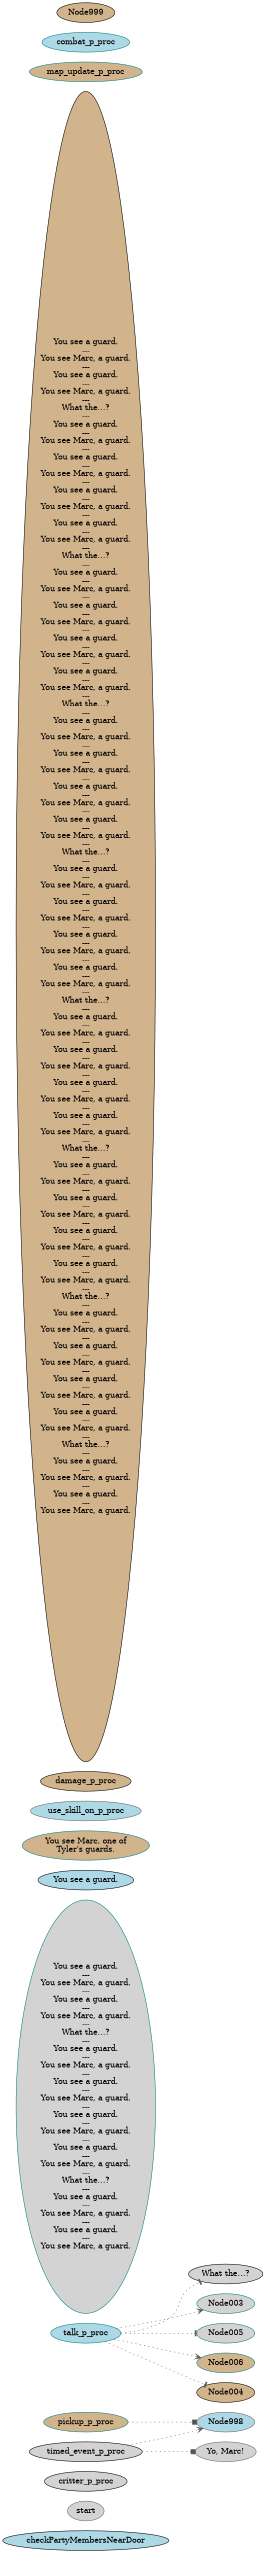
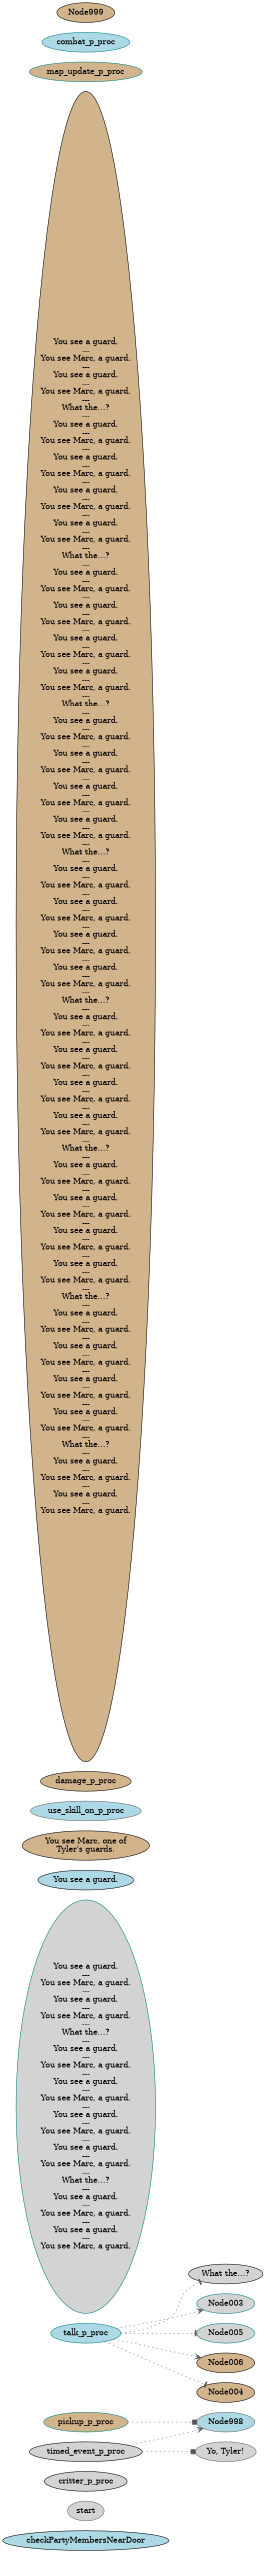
(86, 1846) -> (86, 1846)
(226, 2363) -> (226, 2363)
(226, 2452) -> (226, 2452)
